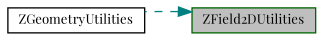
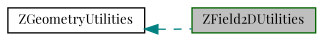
(161, 12) -> (175, 29)
